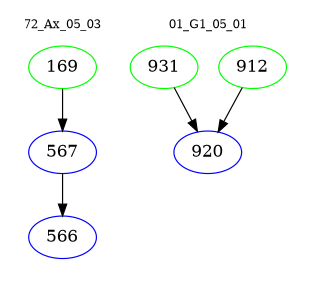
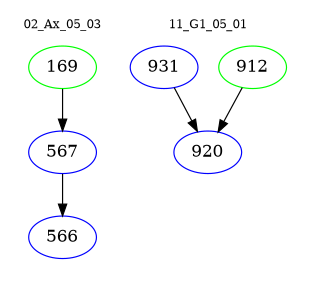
(63, 25) -> (63, 25)
(208, 25) -> (208, 25)
(164, 67) -> (164, 67)
